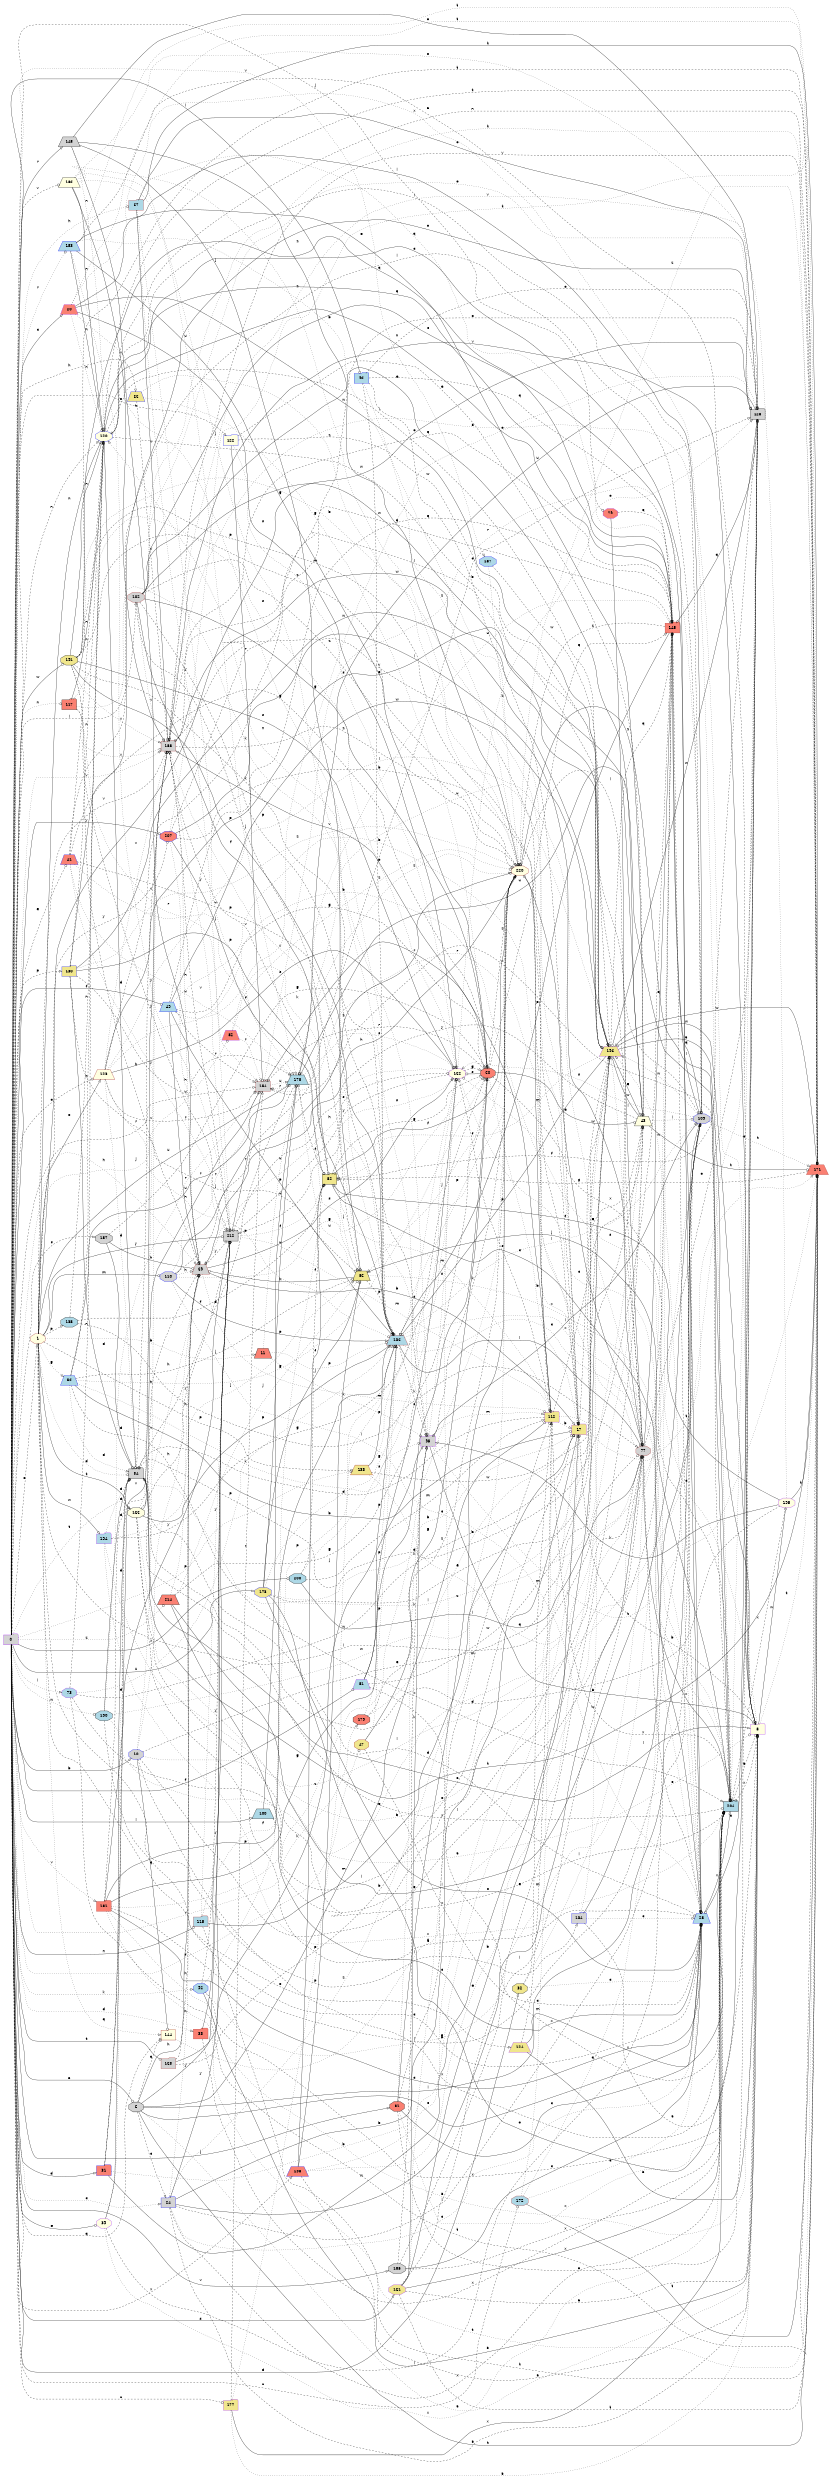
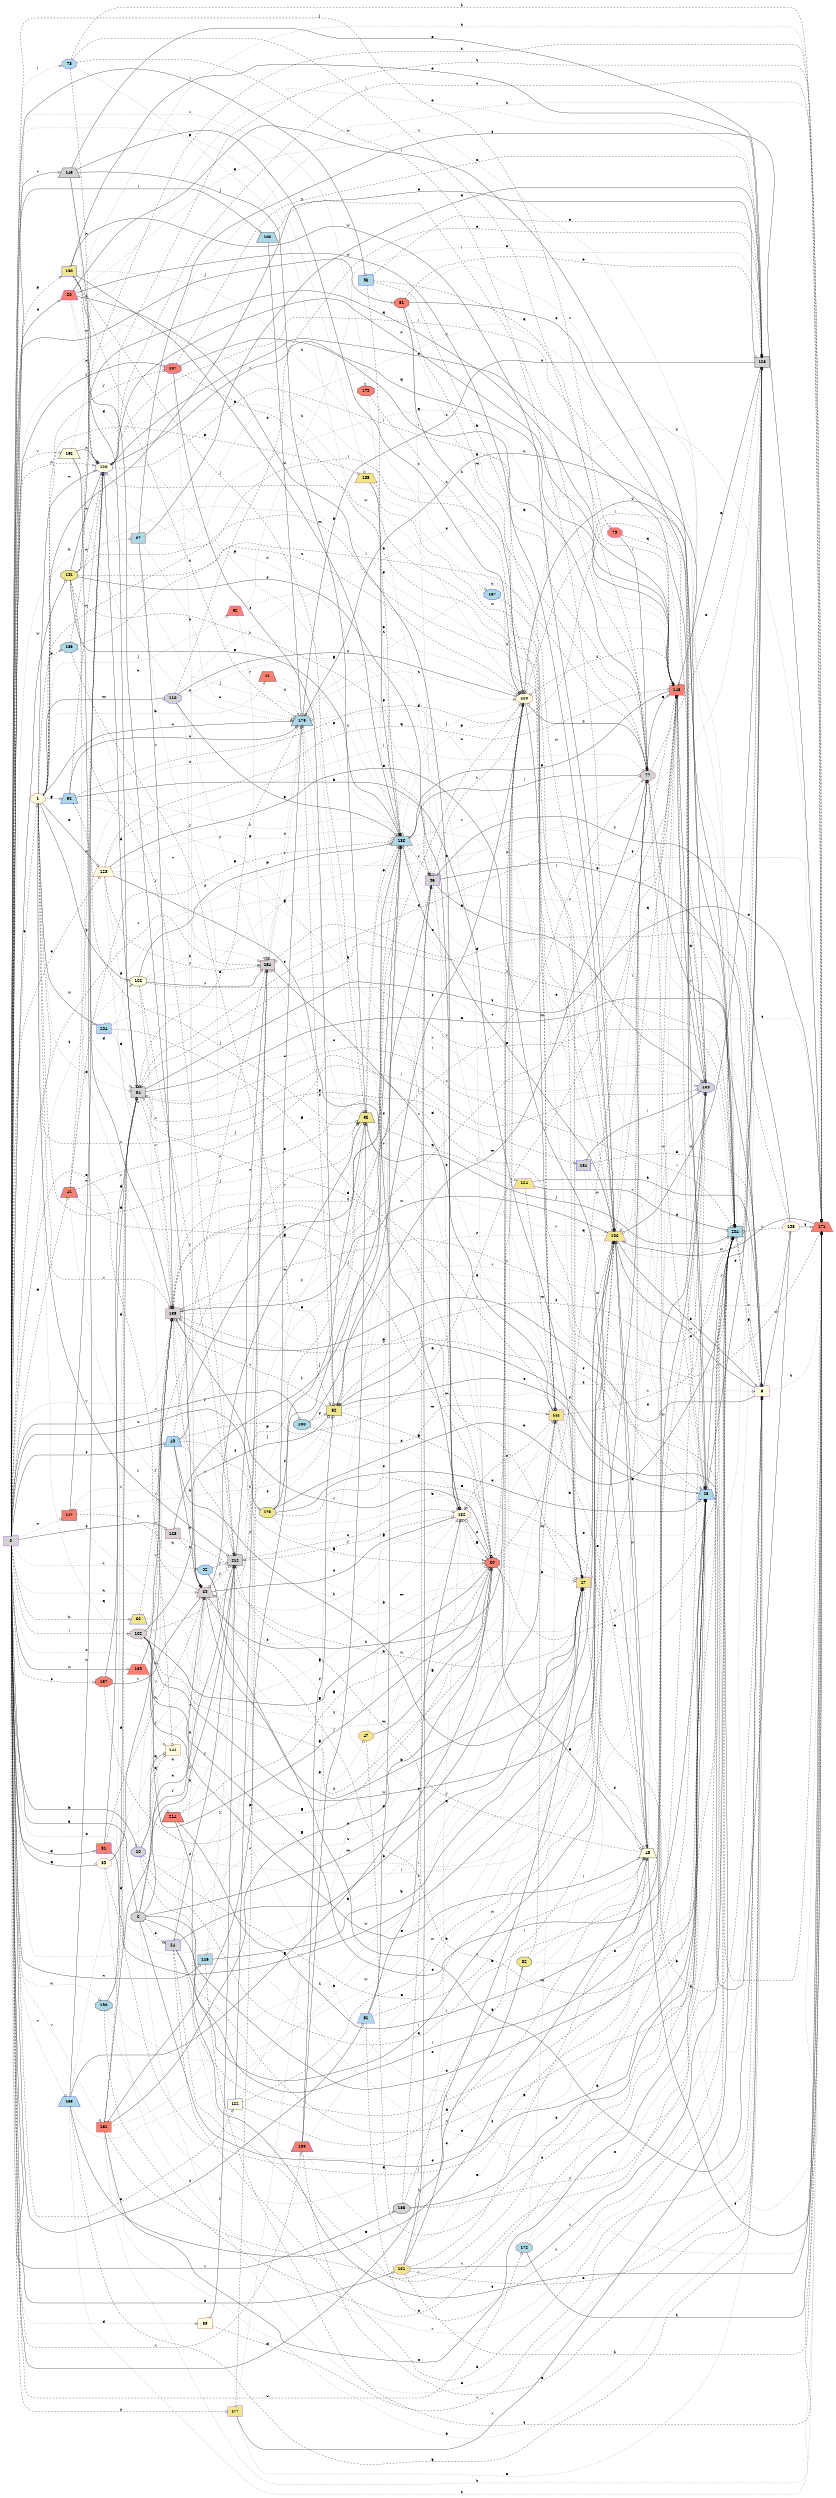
none -> (686, 521)
(368, 1028) -> (426, 1234)
(104, 1238) -> (104, 1682)
none -> (138, 1669)
(284, 1917) -> (492, 988)
(201, 2034) -> (205, 2324)
